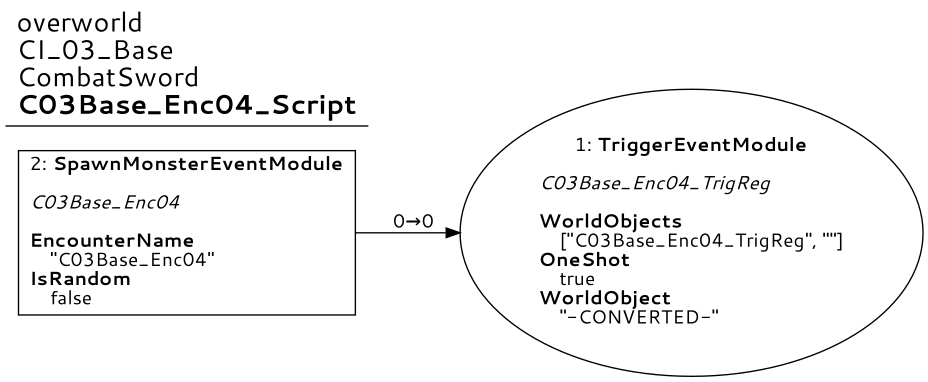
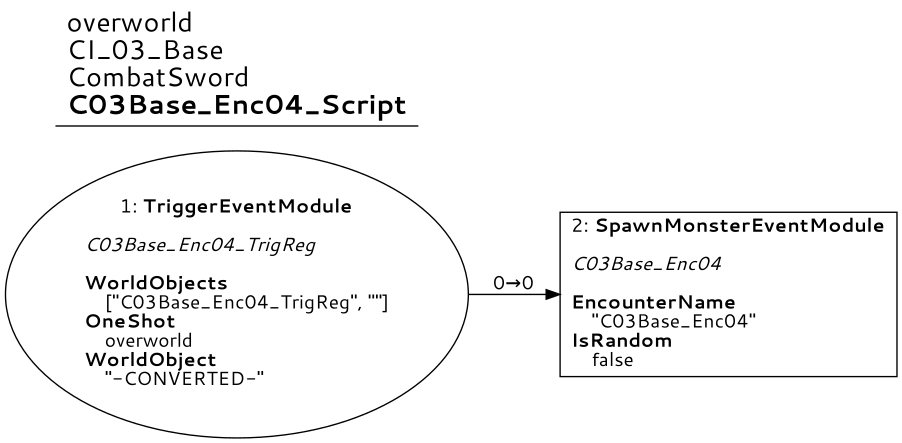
(401, 233) -> (507, 294)
(568, 279) -> (139, 341)
